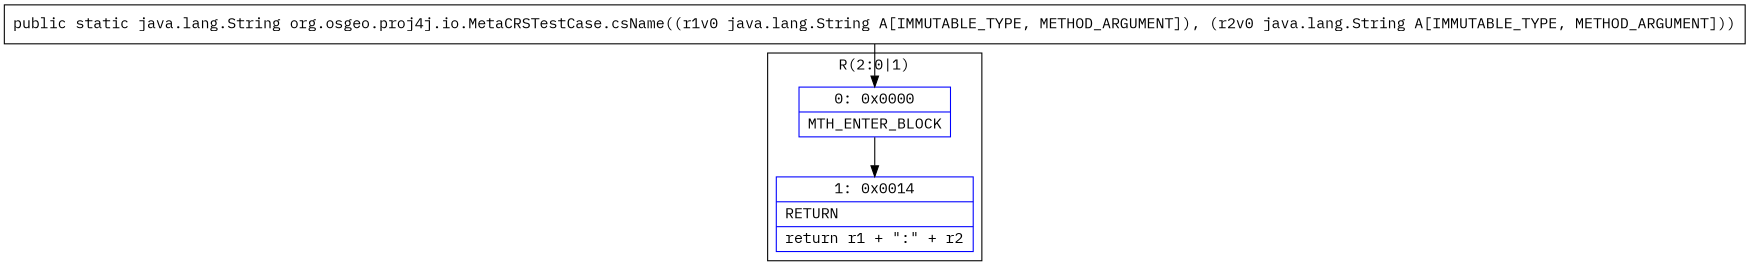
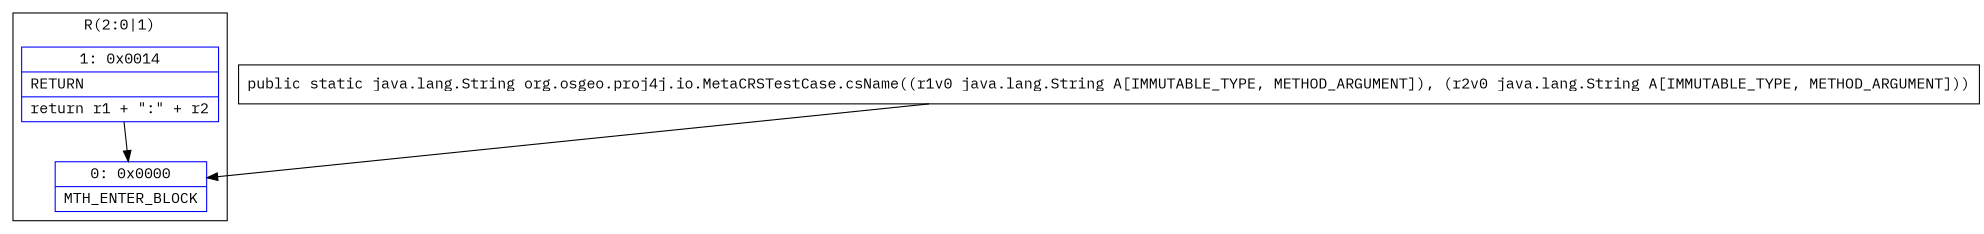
(875, 151) -> (126, 136)
